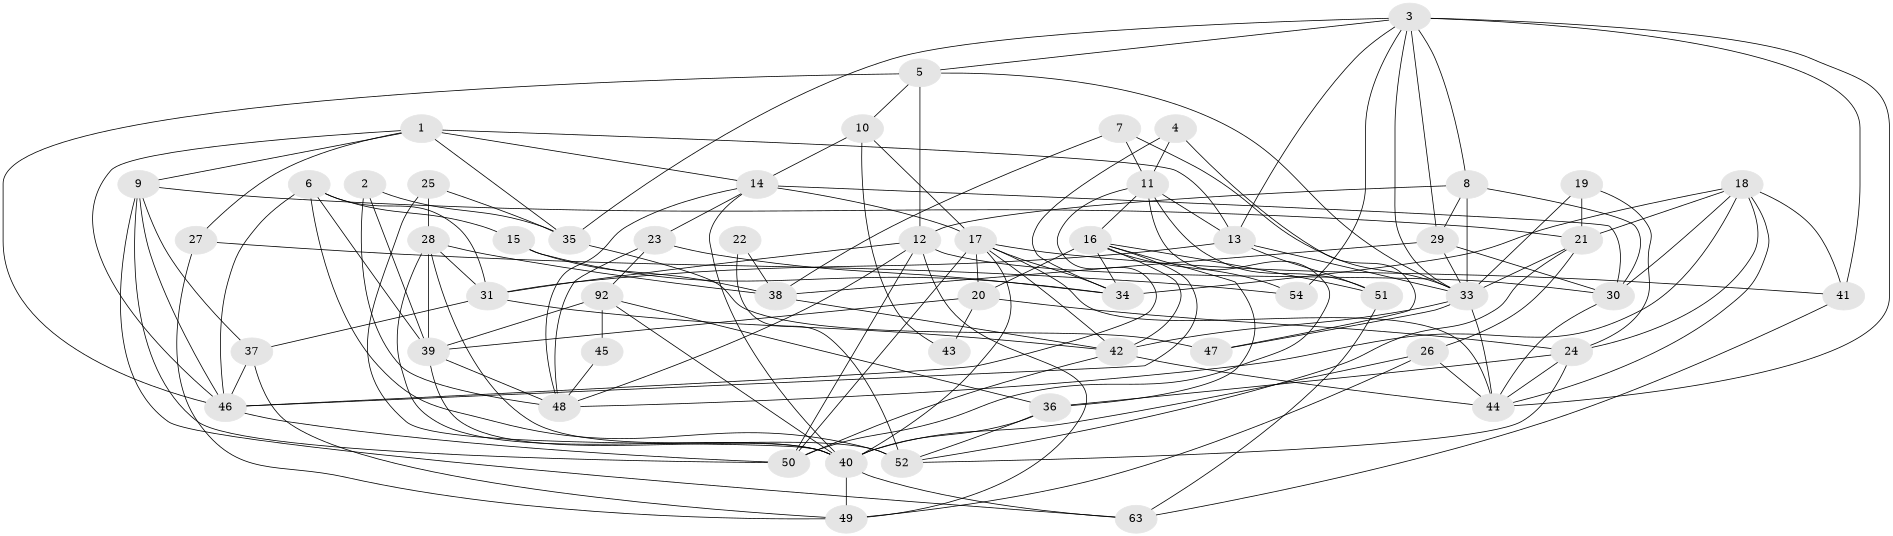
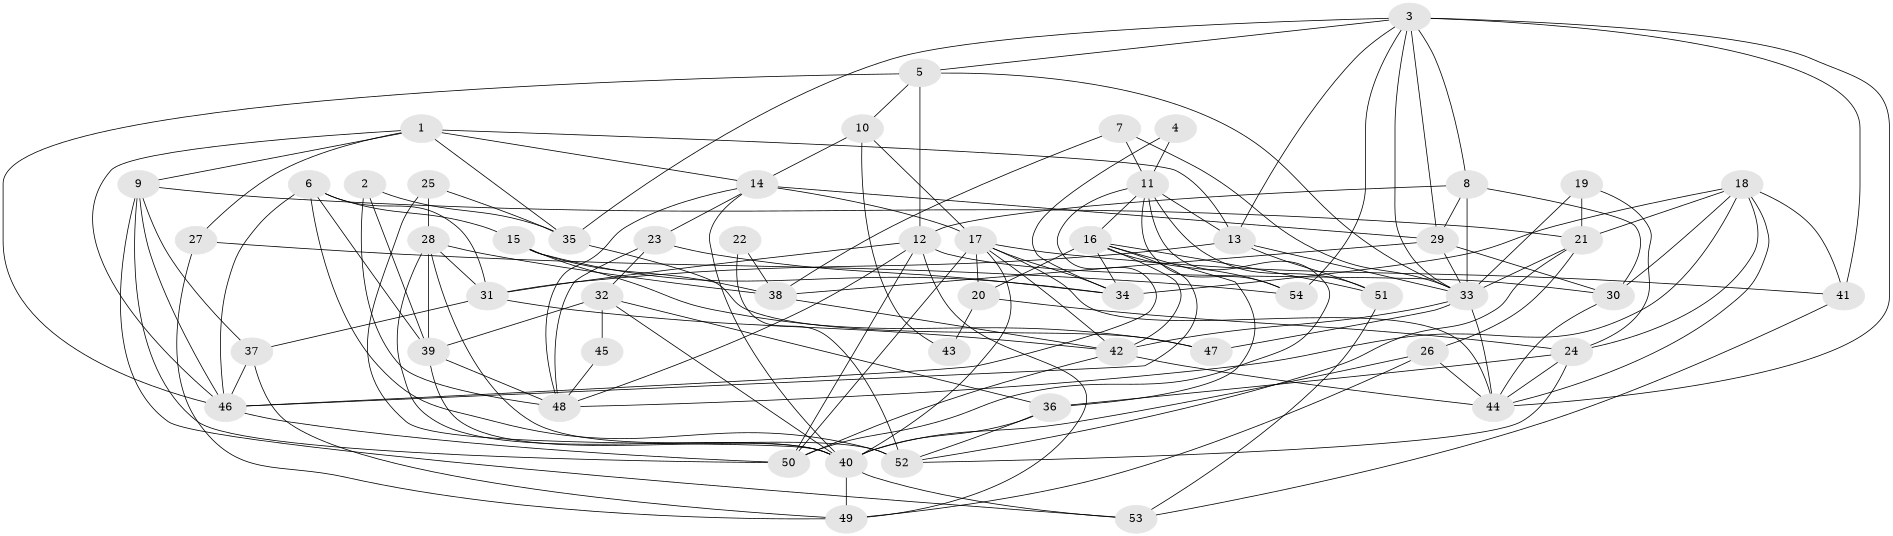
(1223, 205) -> (1161, 217)
none -> (1184, 275)
(1413, 288) -> (739, 314)
(602, 296) -> (602, 296)
(678, 326) -> none
(1136, 519) -> (1136, 519)
